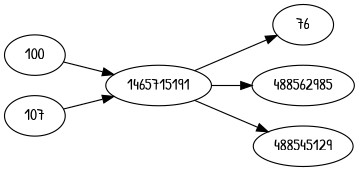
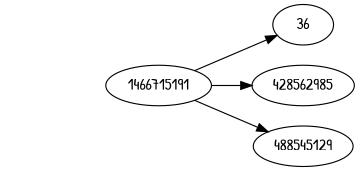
(303, 25) -> (303, 25)
(35, 55) -> none
(159, 86) -> (159, 86)
(303, 86) -> (303, 86)
(35, 116) -> none
